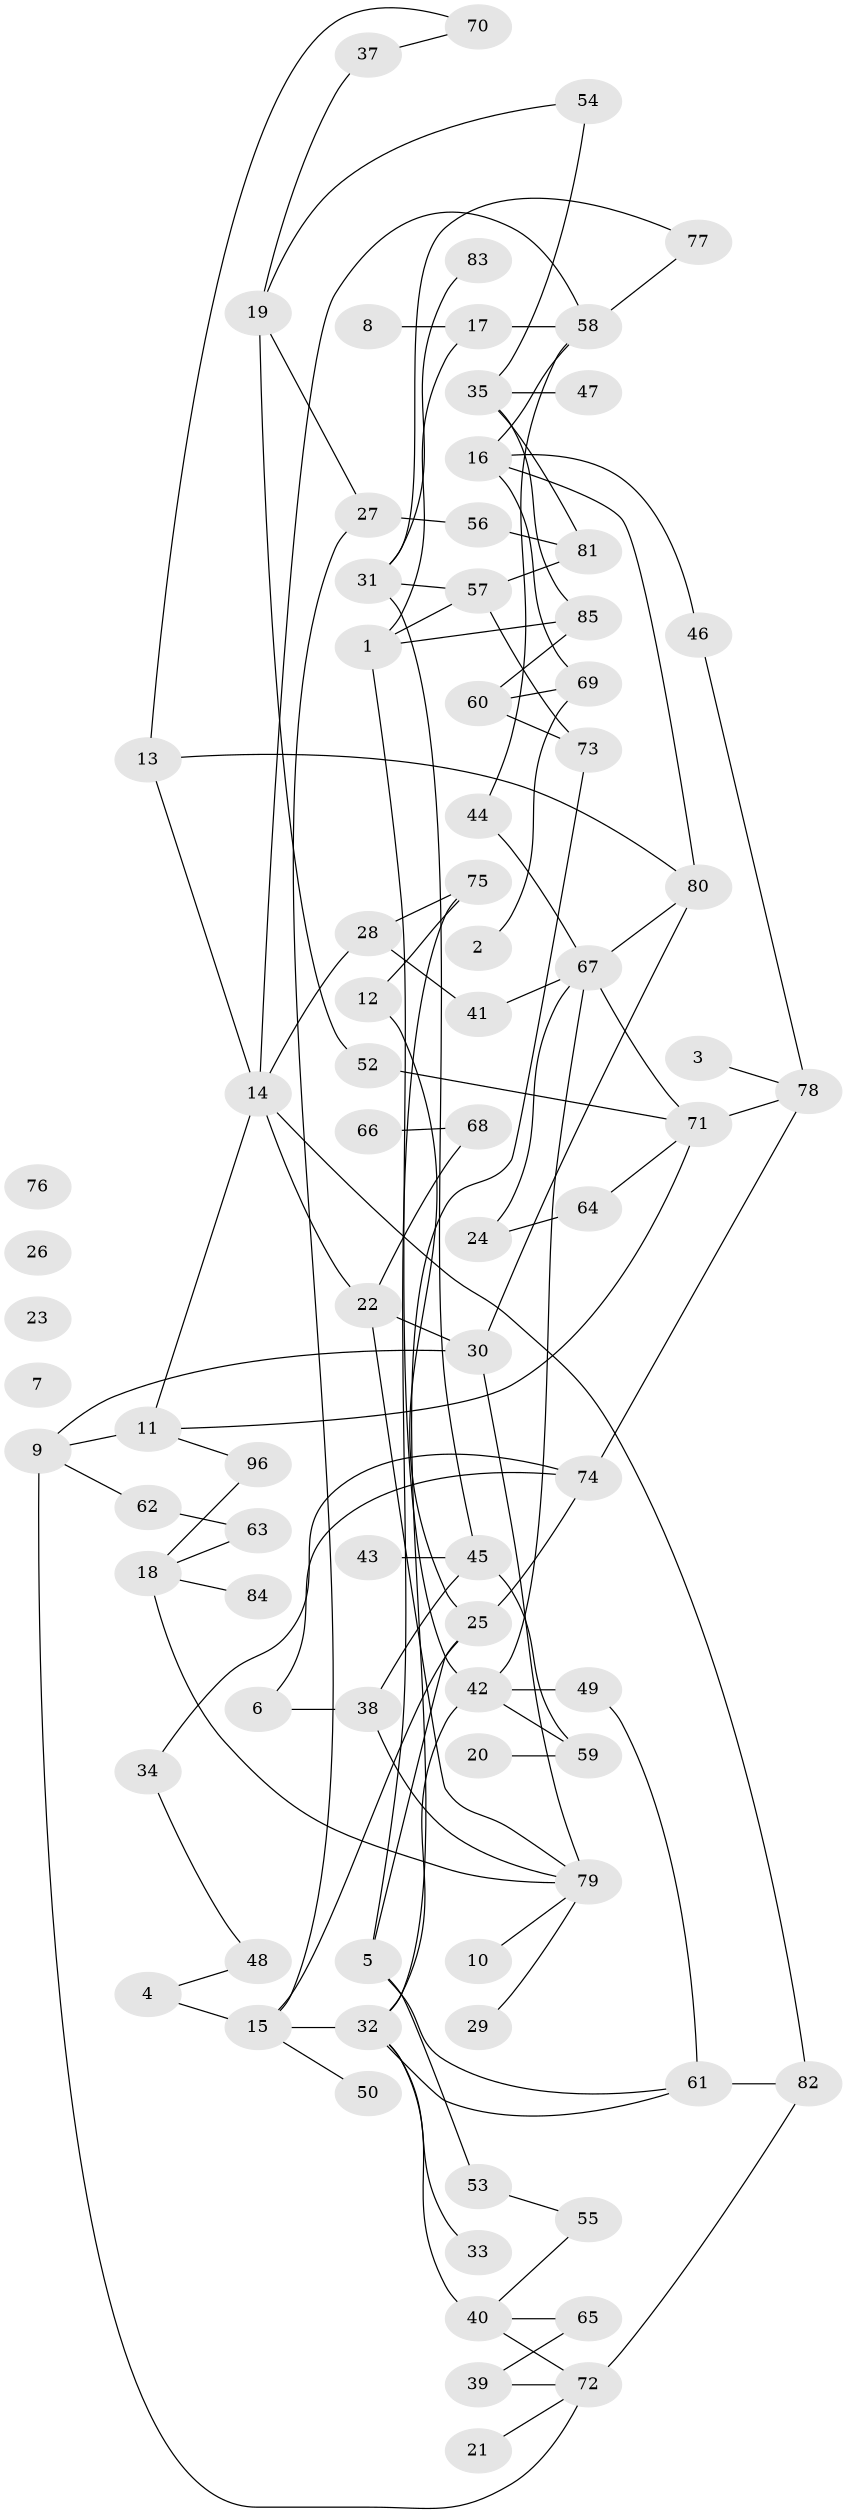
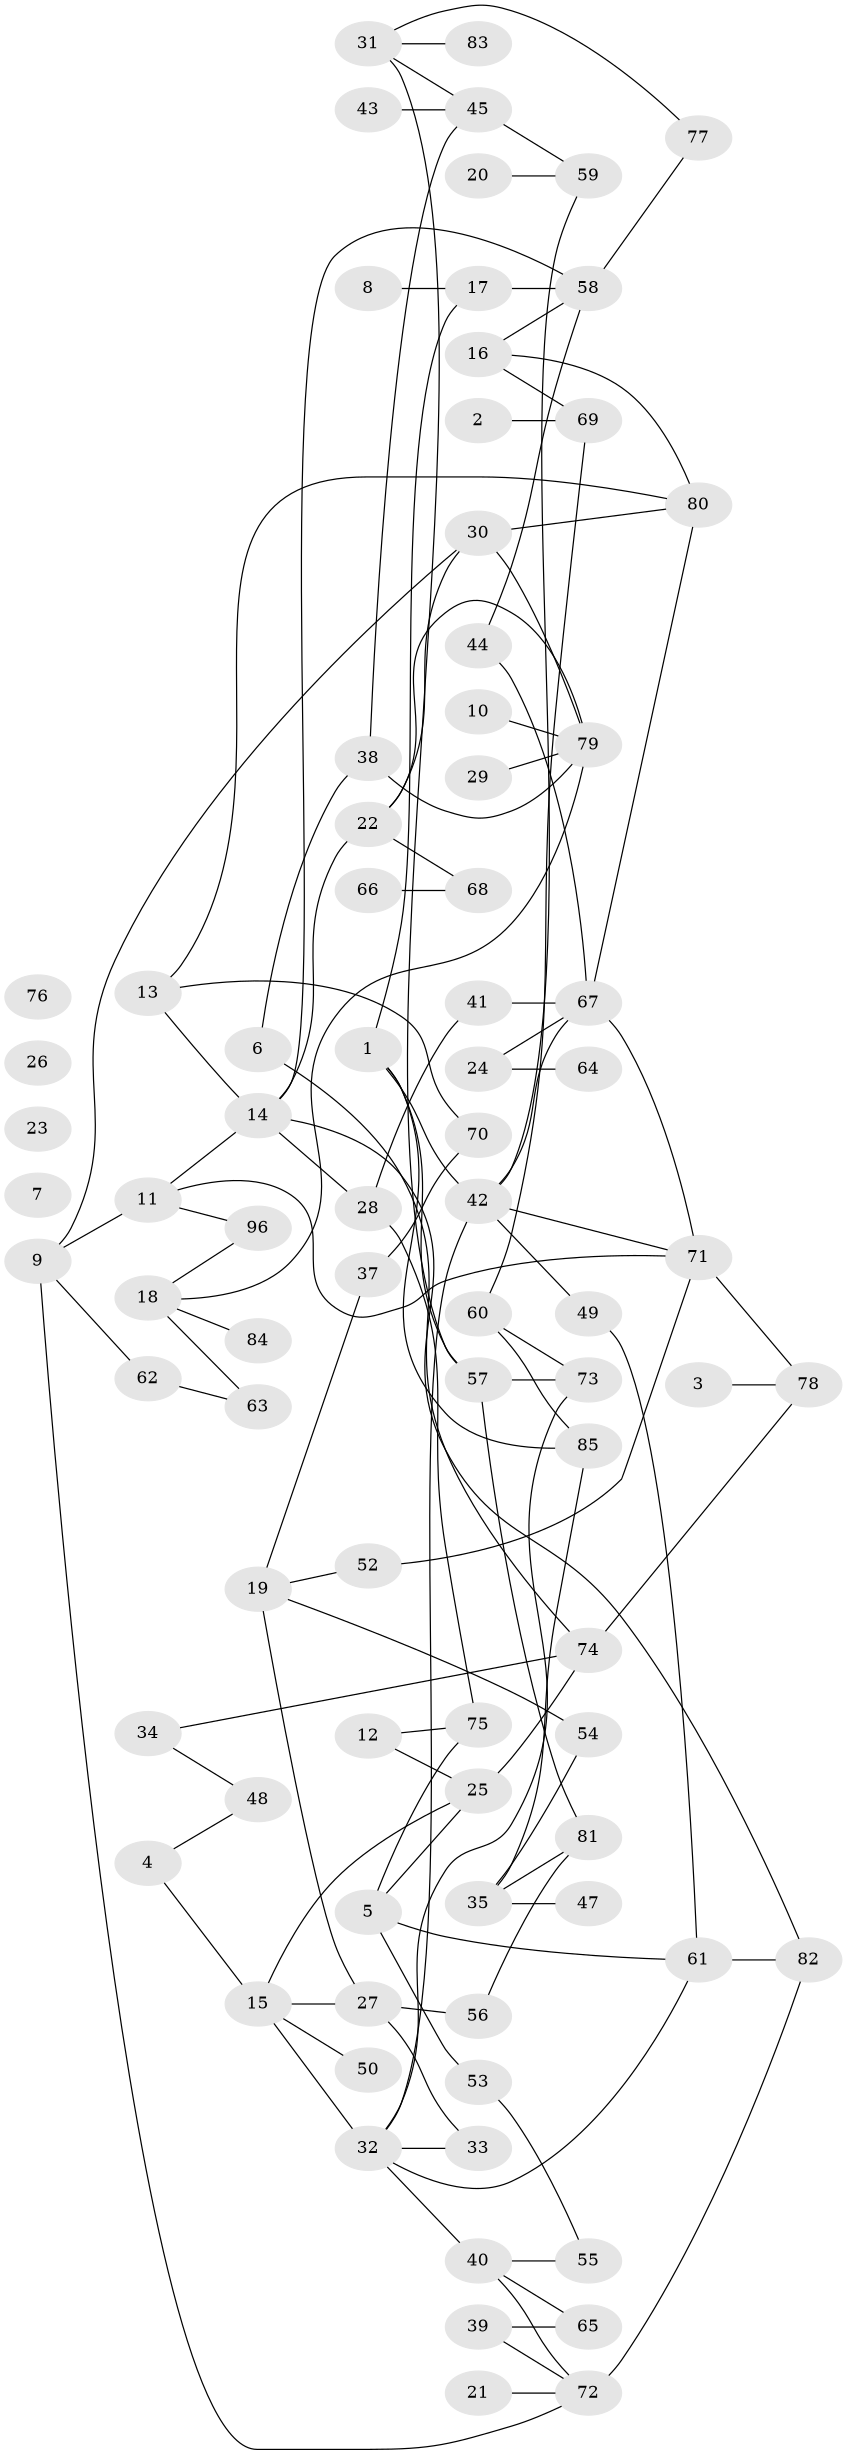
(699, 635) -> none
(644, 1167) -> (589, 1229)
none -> (423, 2076)
